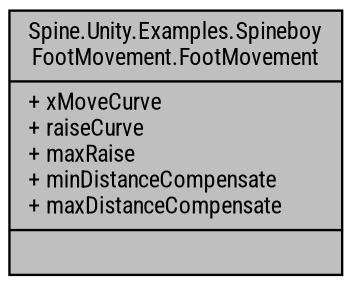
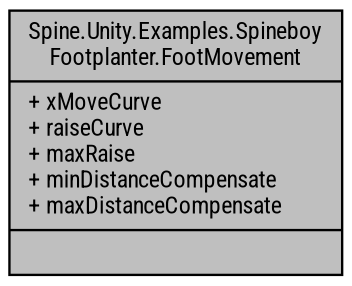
(176, 58) -> (176, 58)
